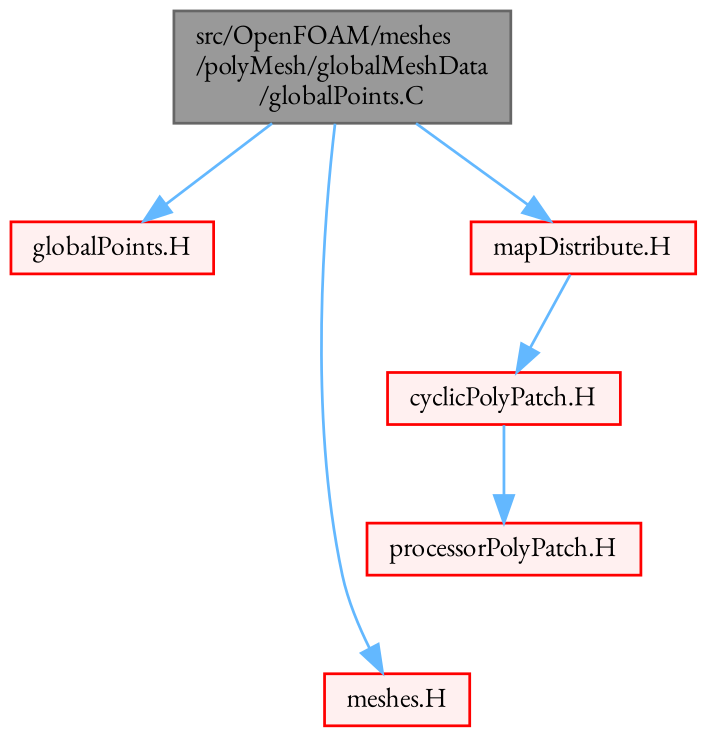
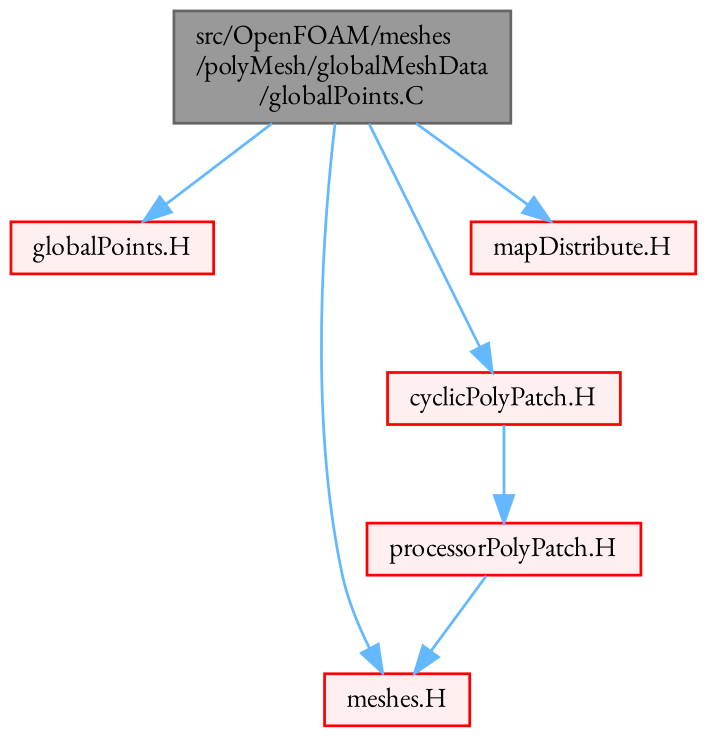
(550, 311) -> (424, 235)
none -> (459, 613)
